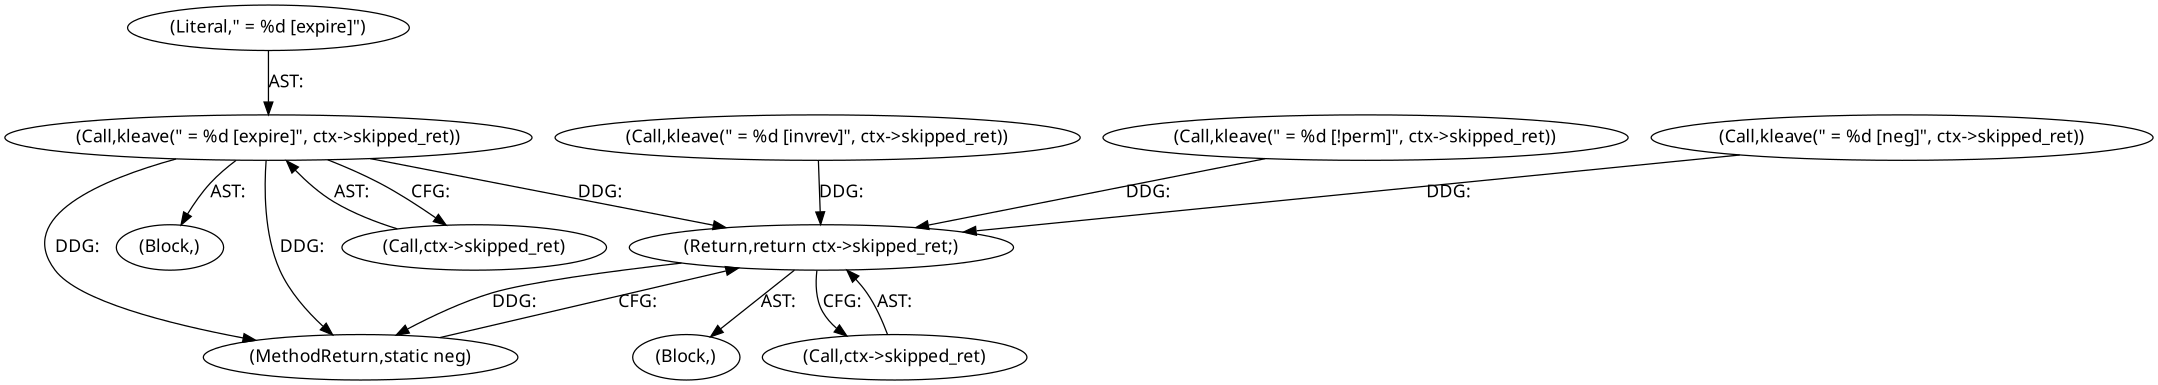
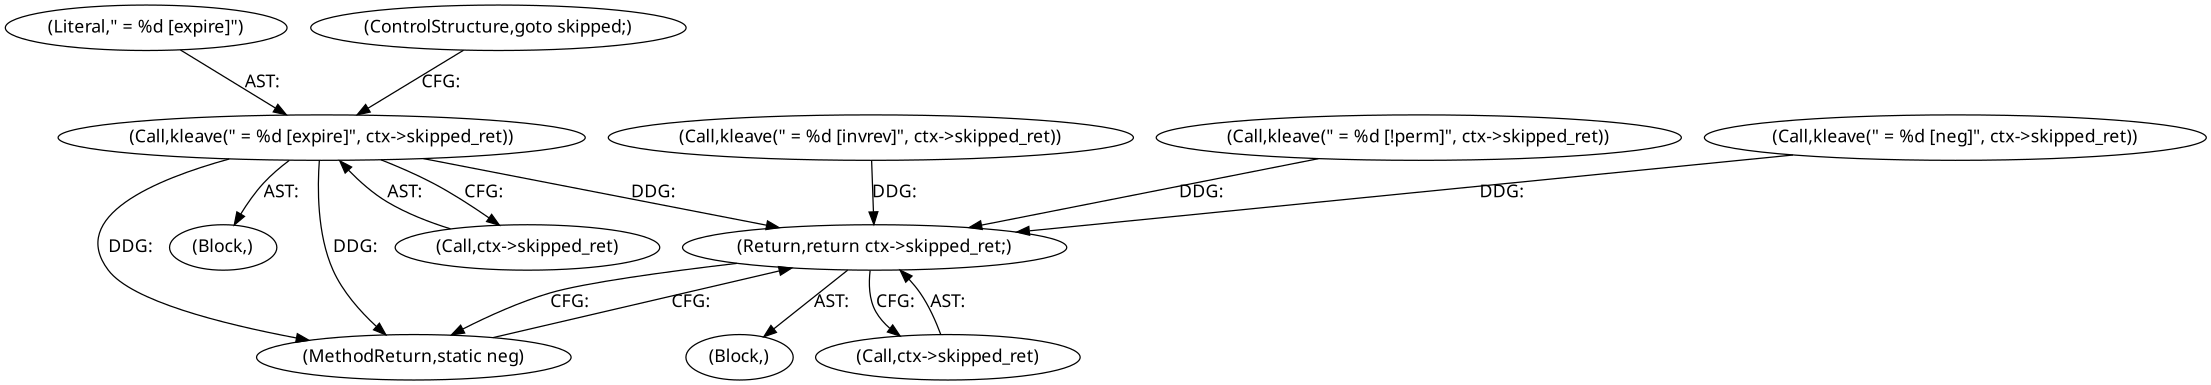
none -> (498, 28)
(517, 302) -> (572, 302)
